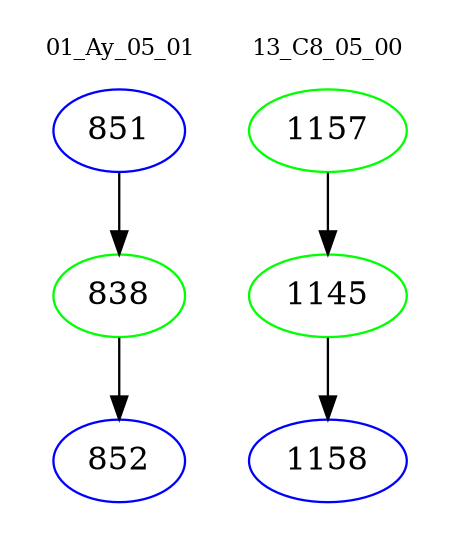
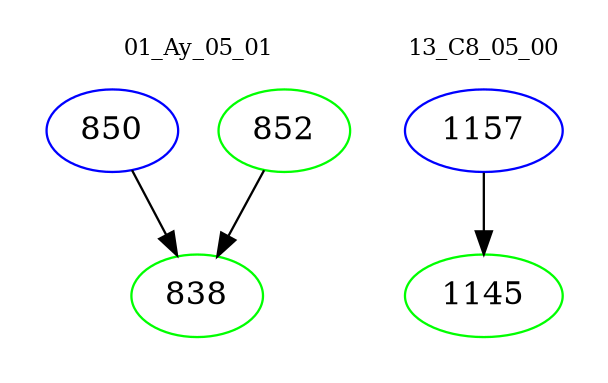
(119, 131) -> (112, 131)
(328, 131) -> (484, 131)
(119, 367) -> (246, 203)
(119, 461) -> (284, 131)
(328, 461) -> none
